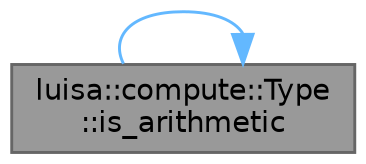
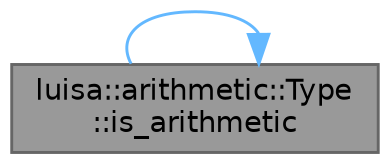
(183, 108) -> (195, 108)
